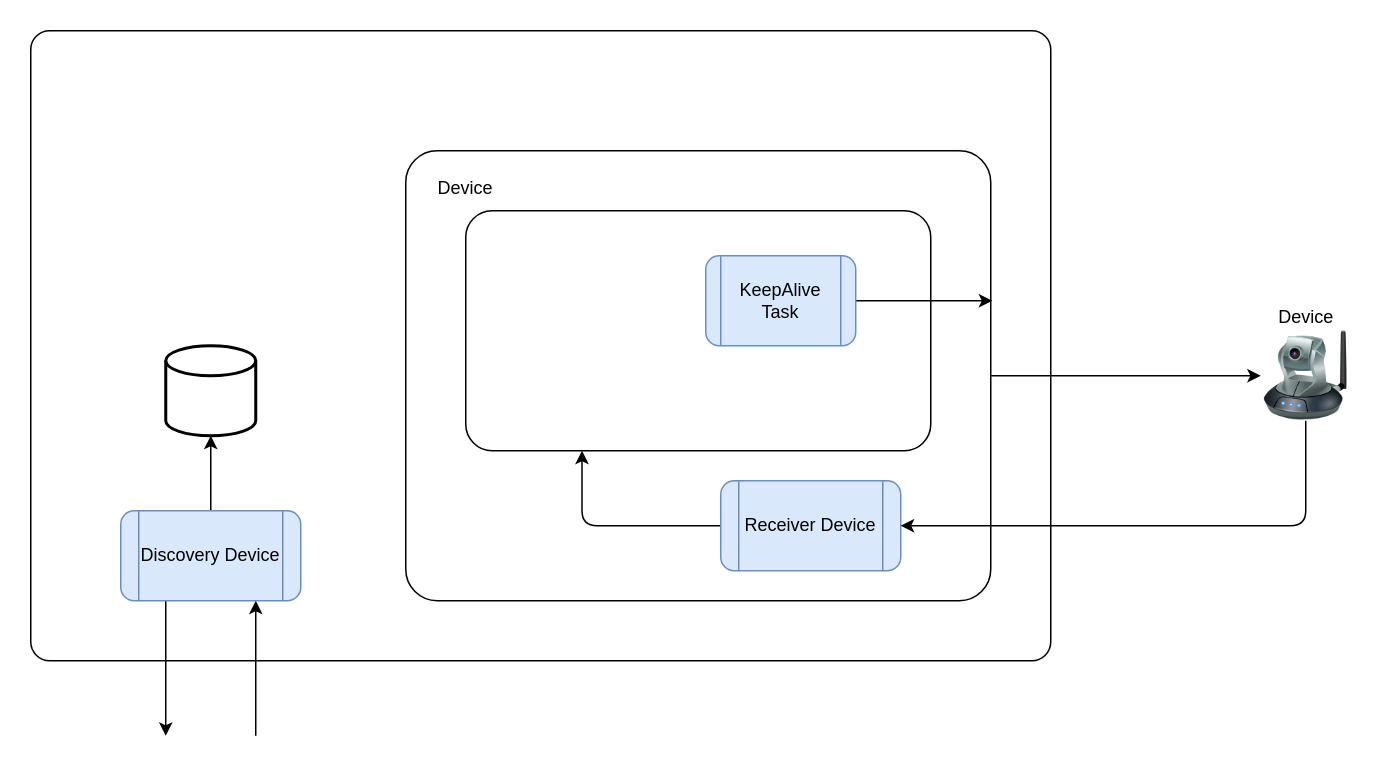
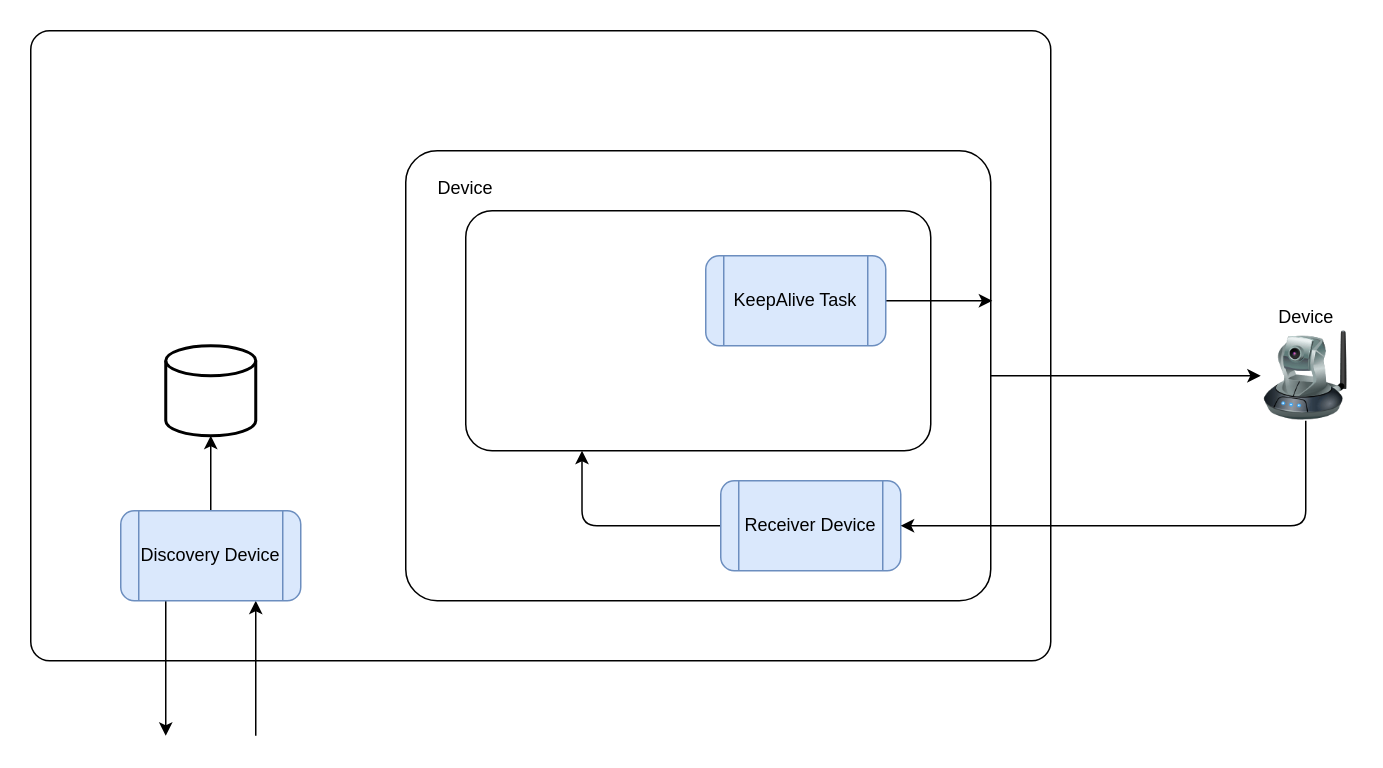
(781, 301) -> (796, 301)
